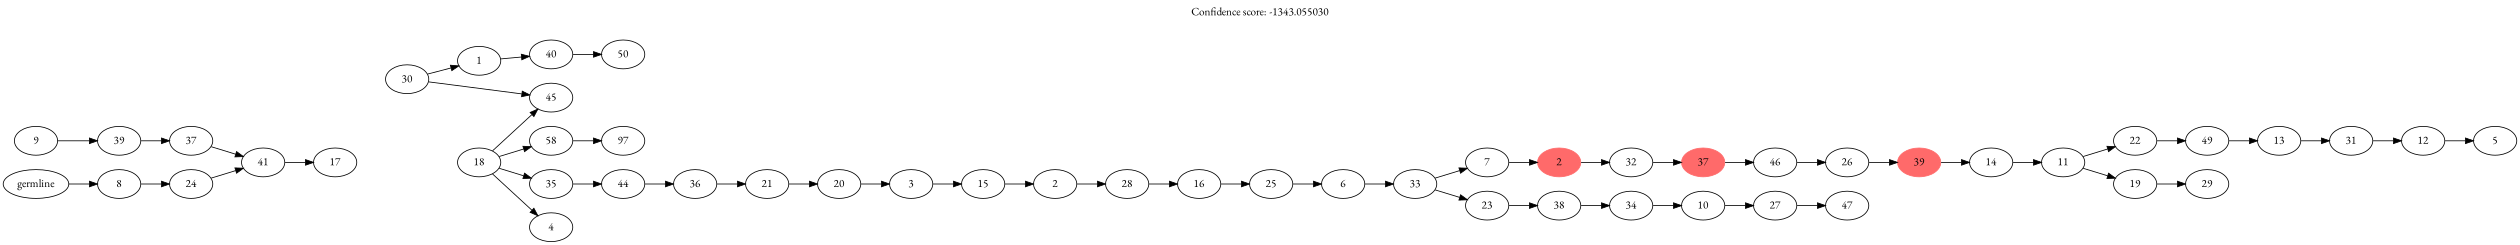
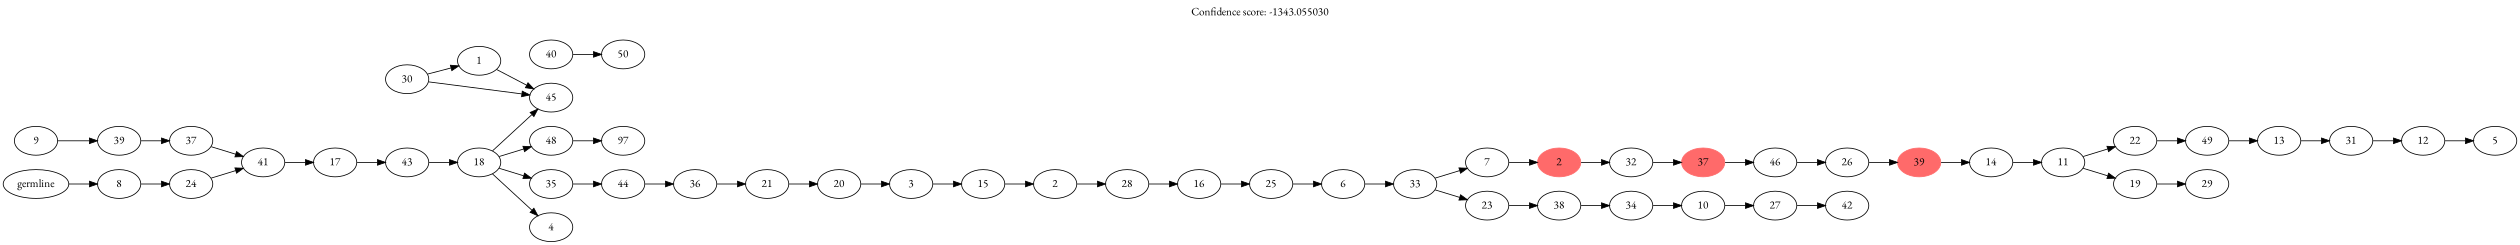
(511, 58) -> (512, 77)
(551, 141) -> (551, 141)
none -> (407, 162)
(1847, 206) -> (1847, 206)
